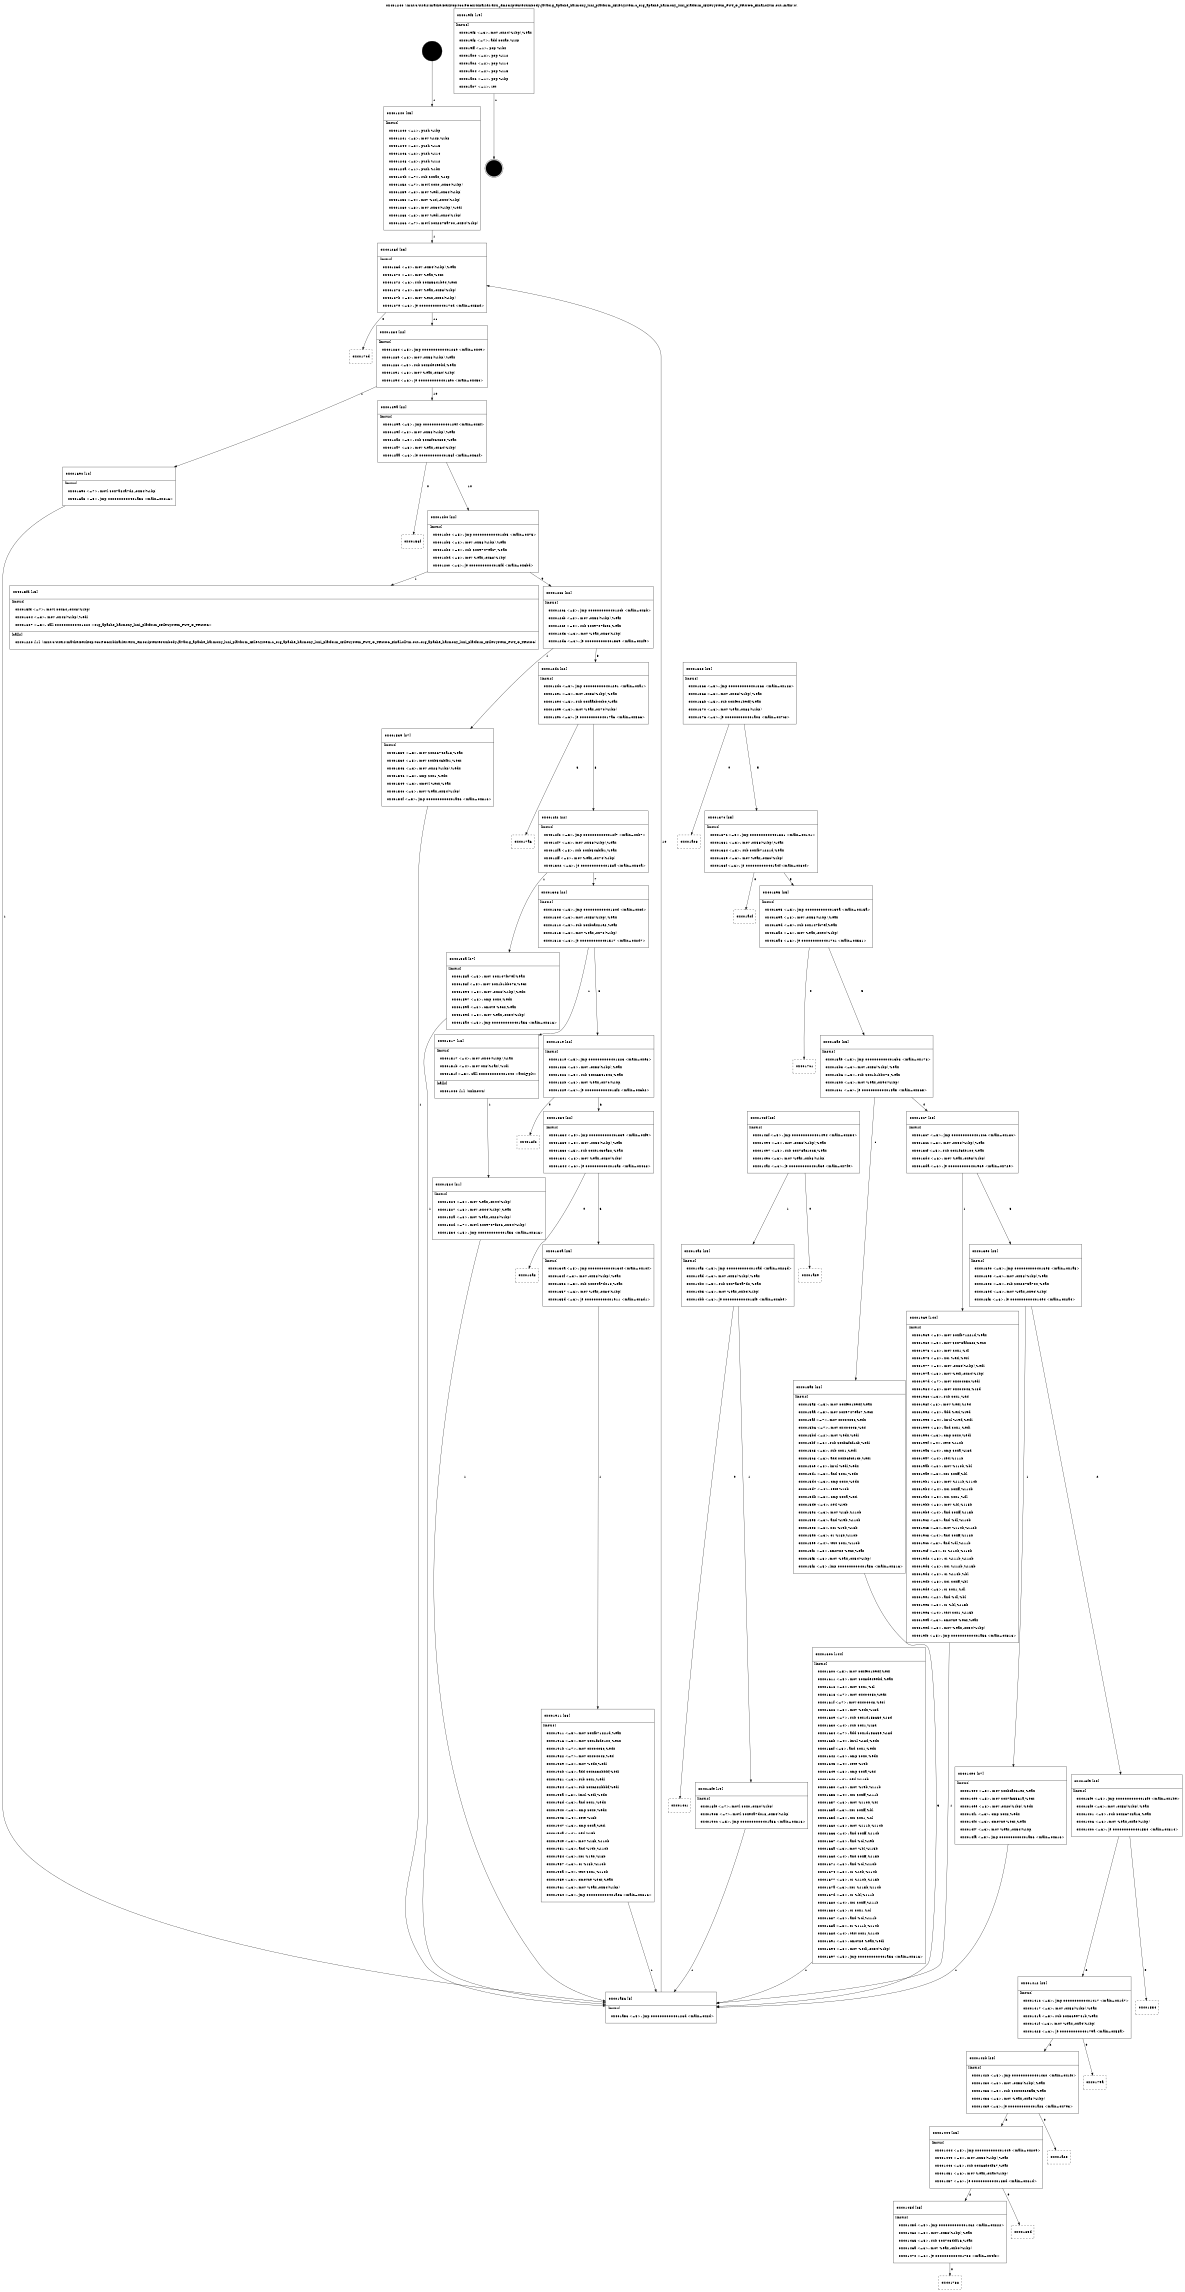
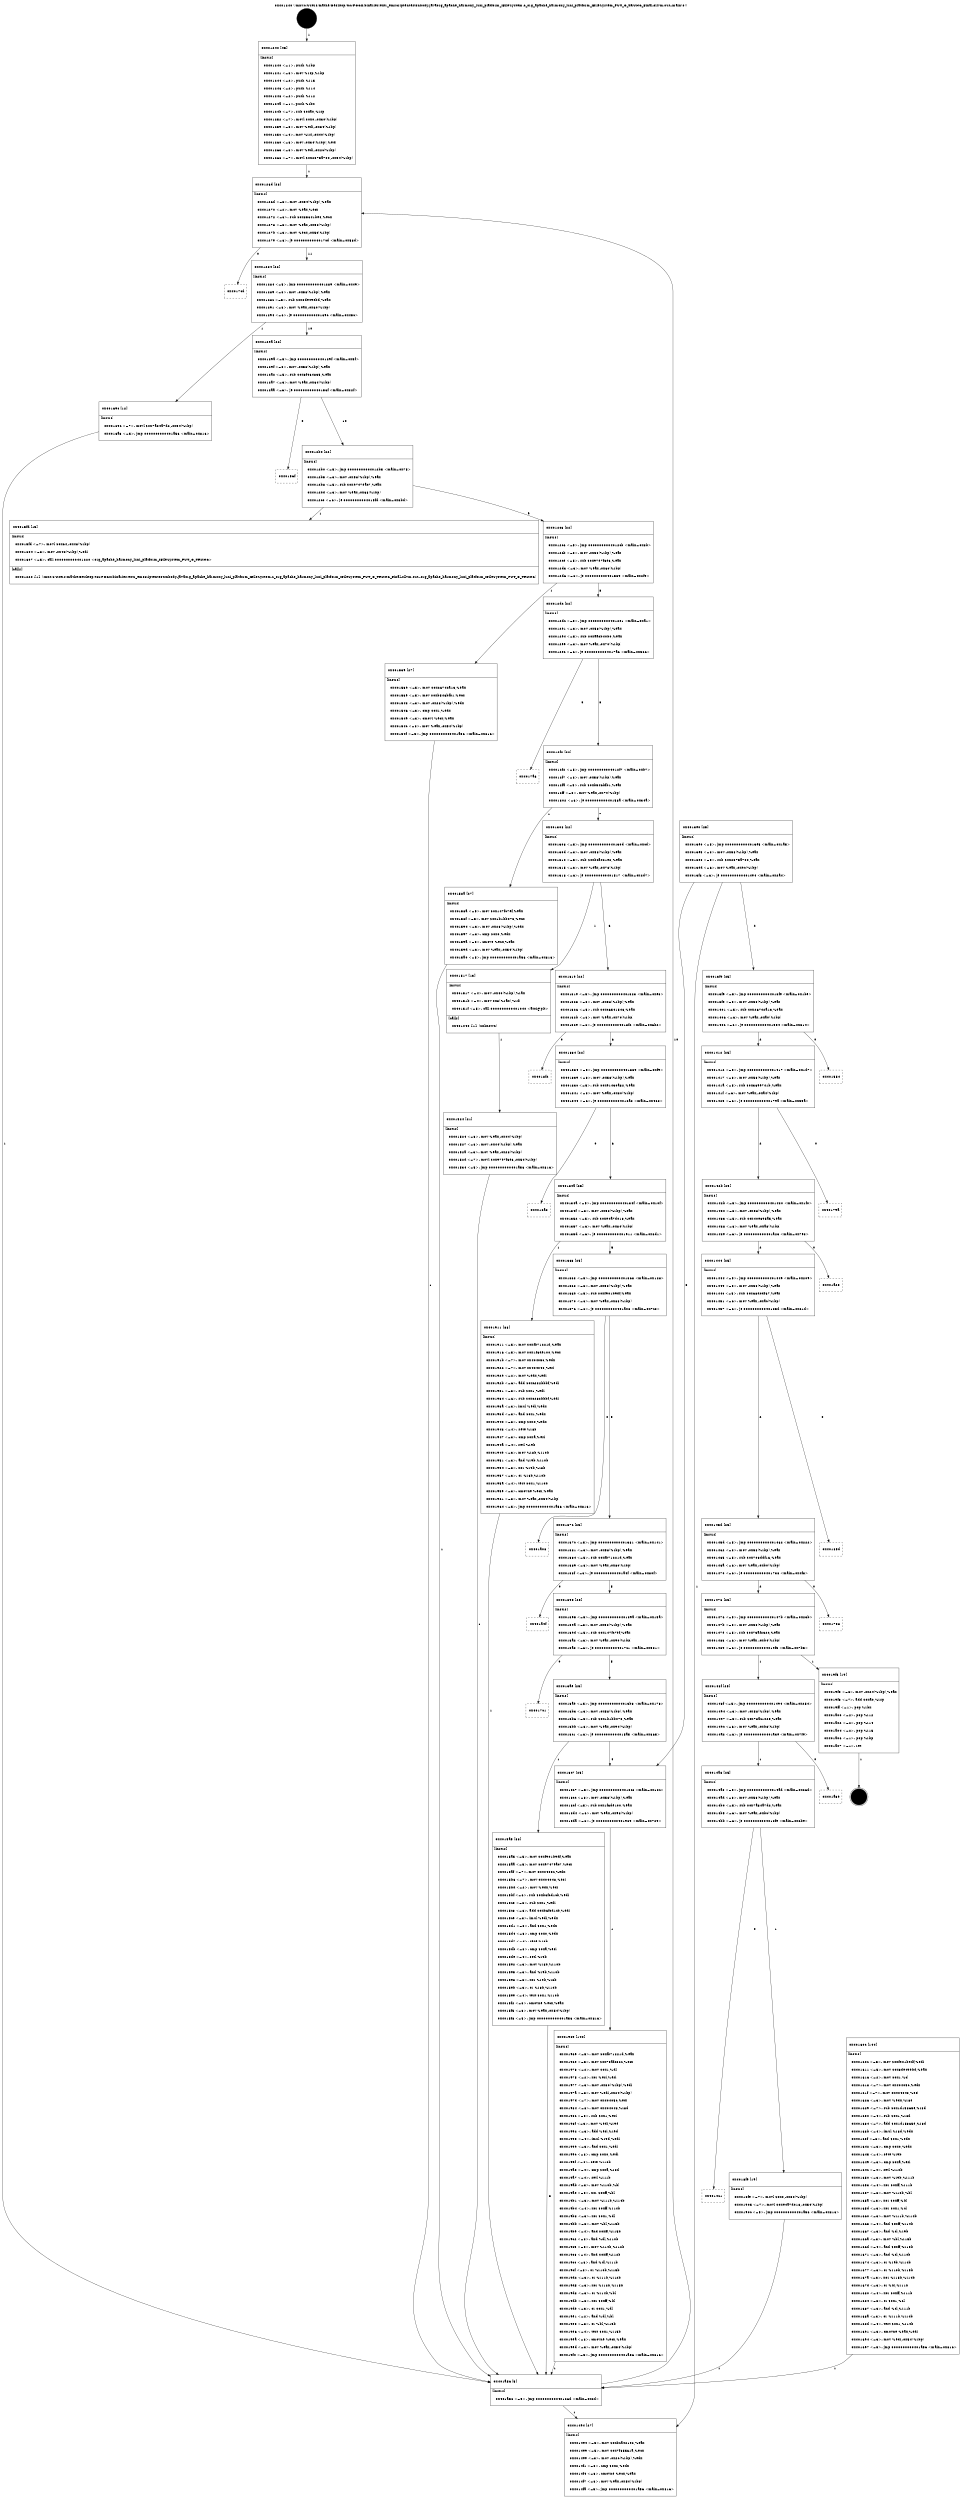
(993, 1208) -> (684, 1326)
none -> (610, 1246)
none -> (758, 1624)
(908, 1989) -> (569, 2412)
